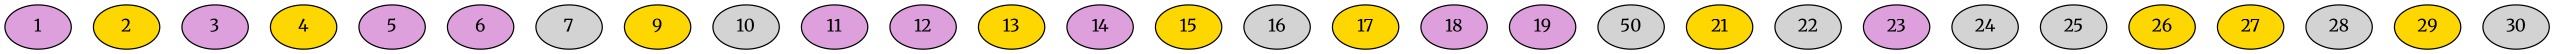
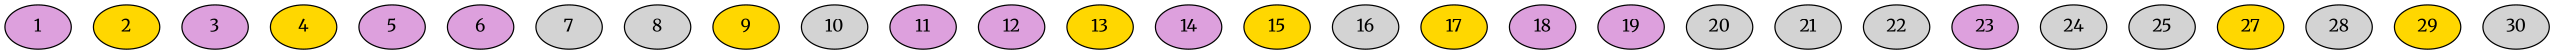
none -> (658, 27)
(1631, 27) -> (1720, 27)
(1720, 27) -> (1808, 27)
(2162, 27) -> none
